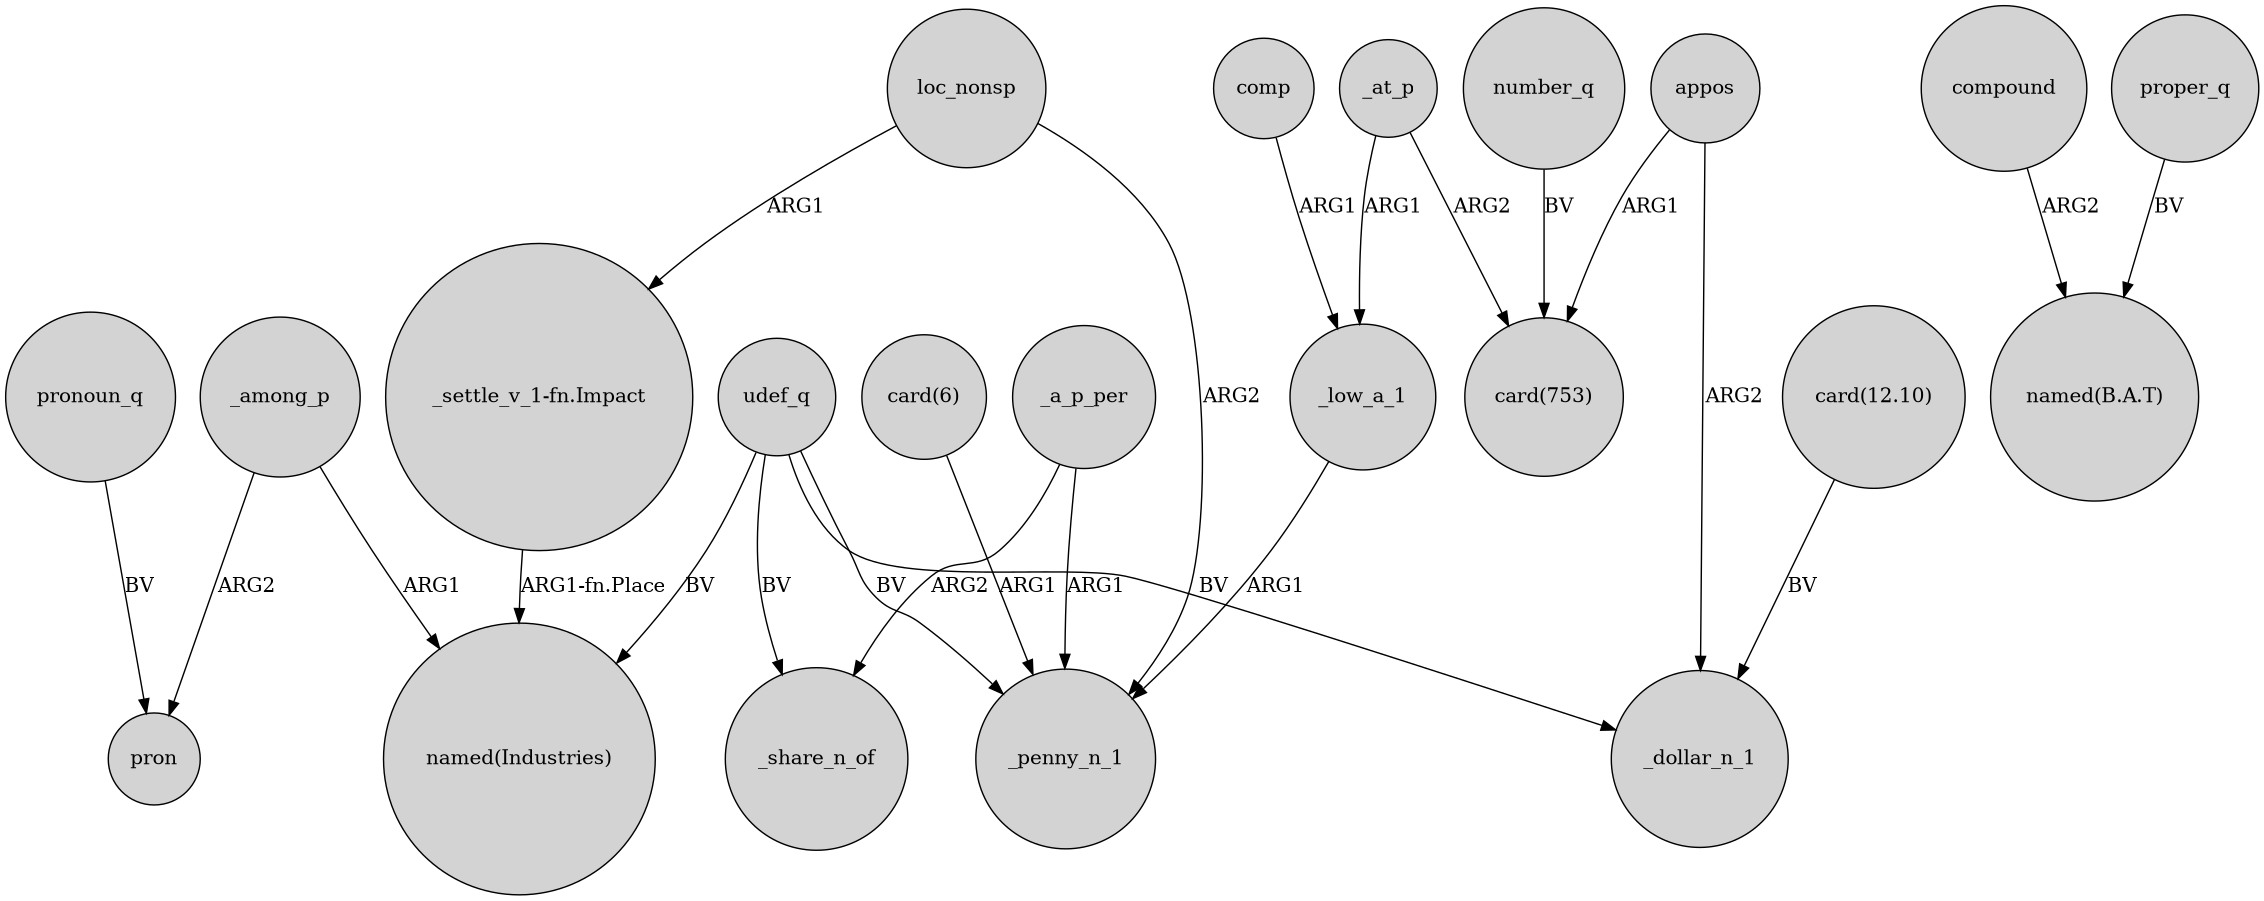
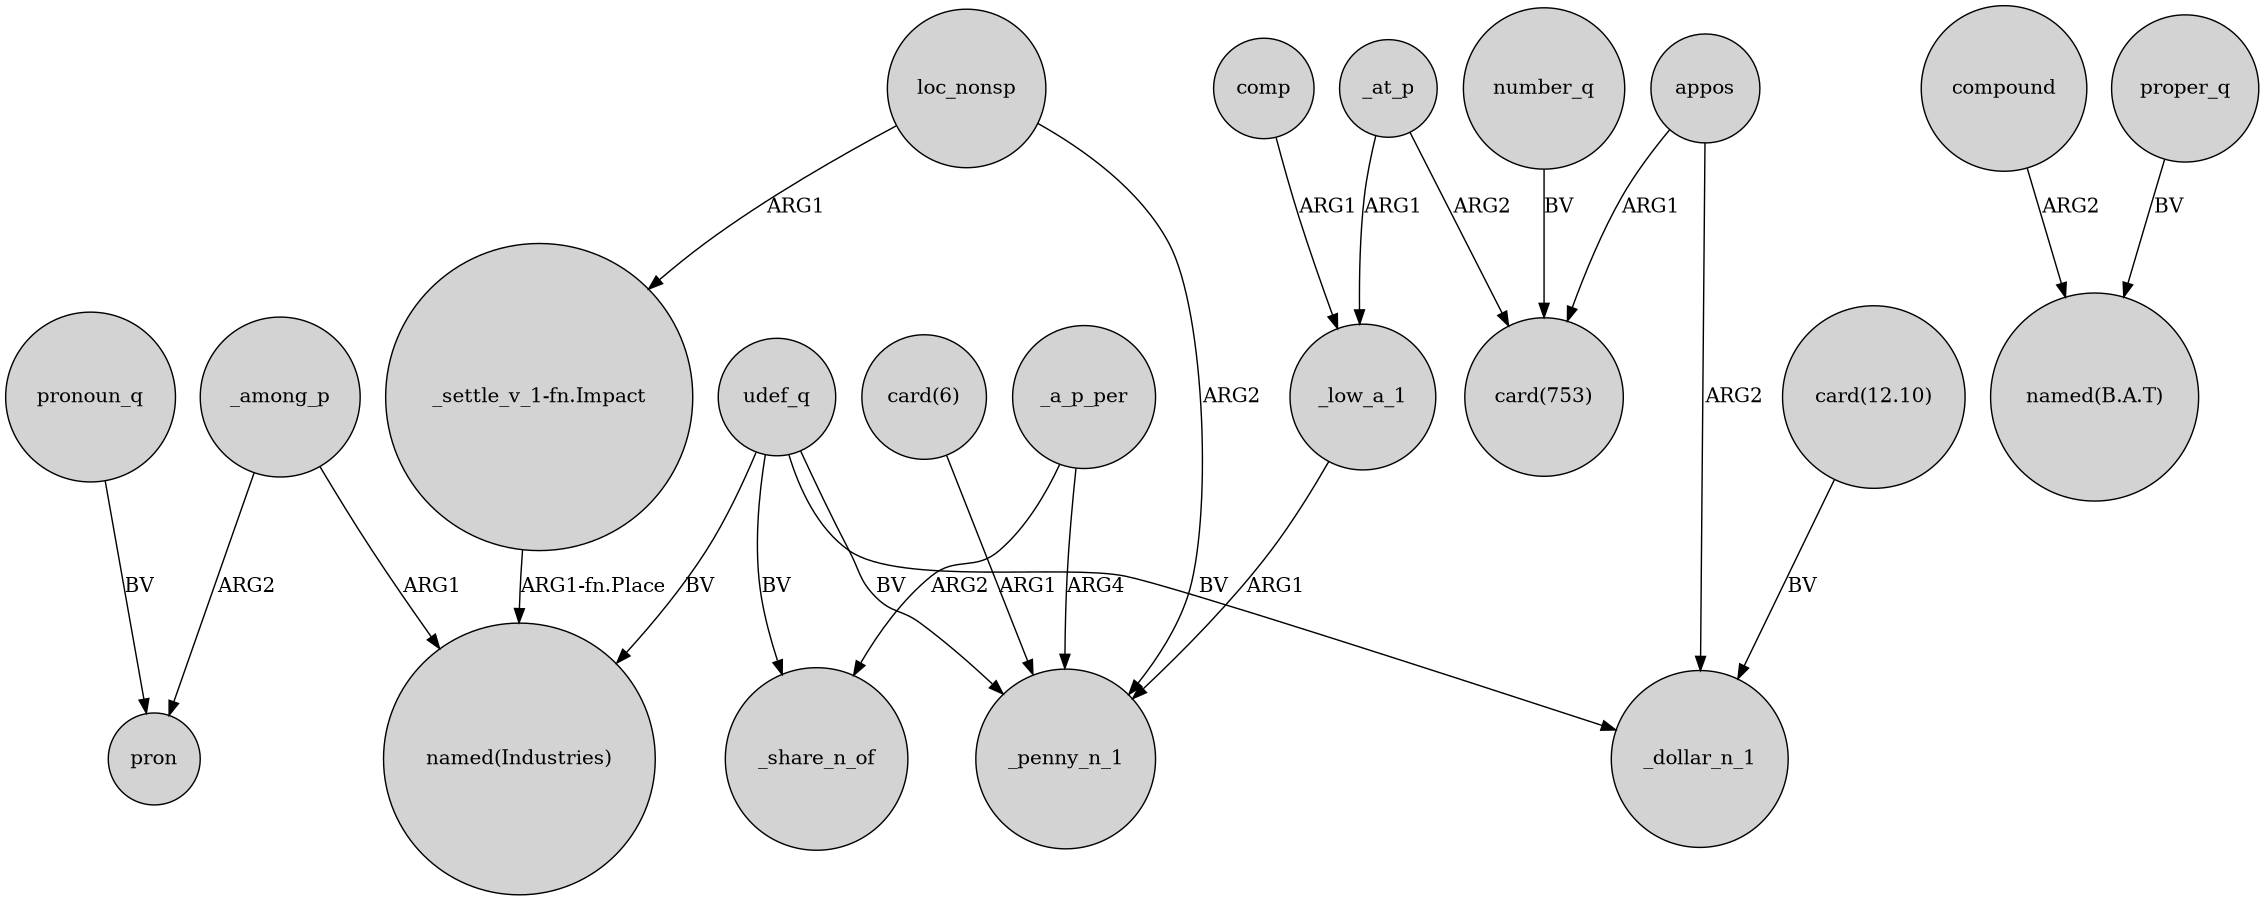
(1096, 587) -> (1096, 587)
